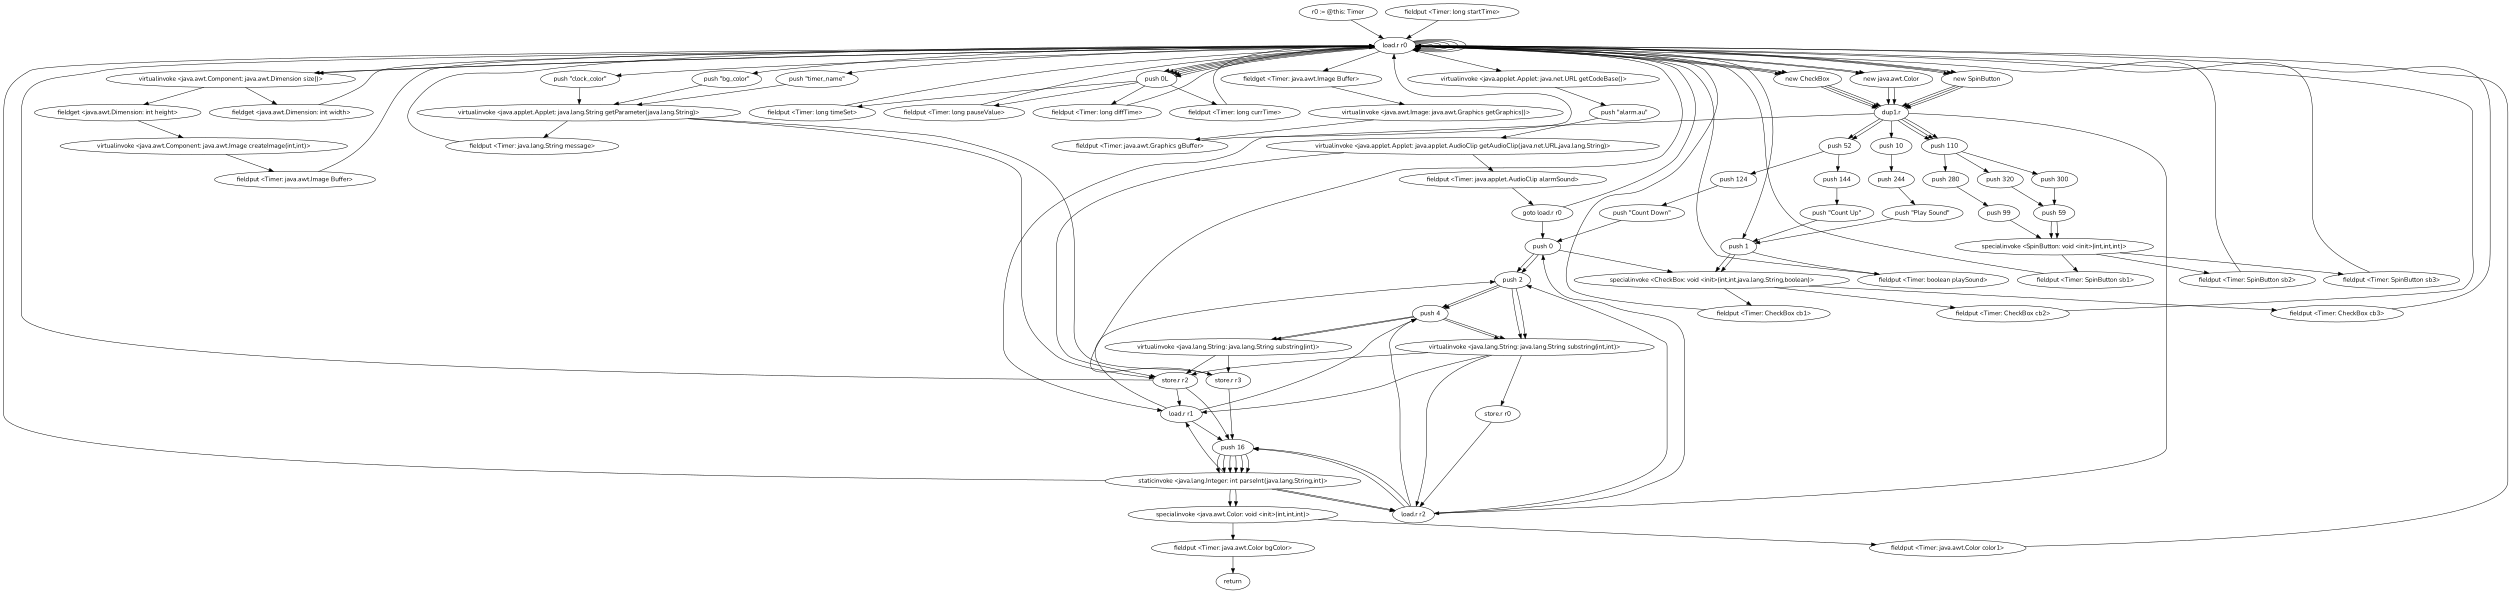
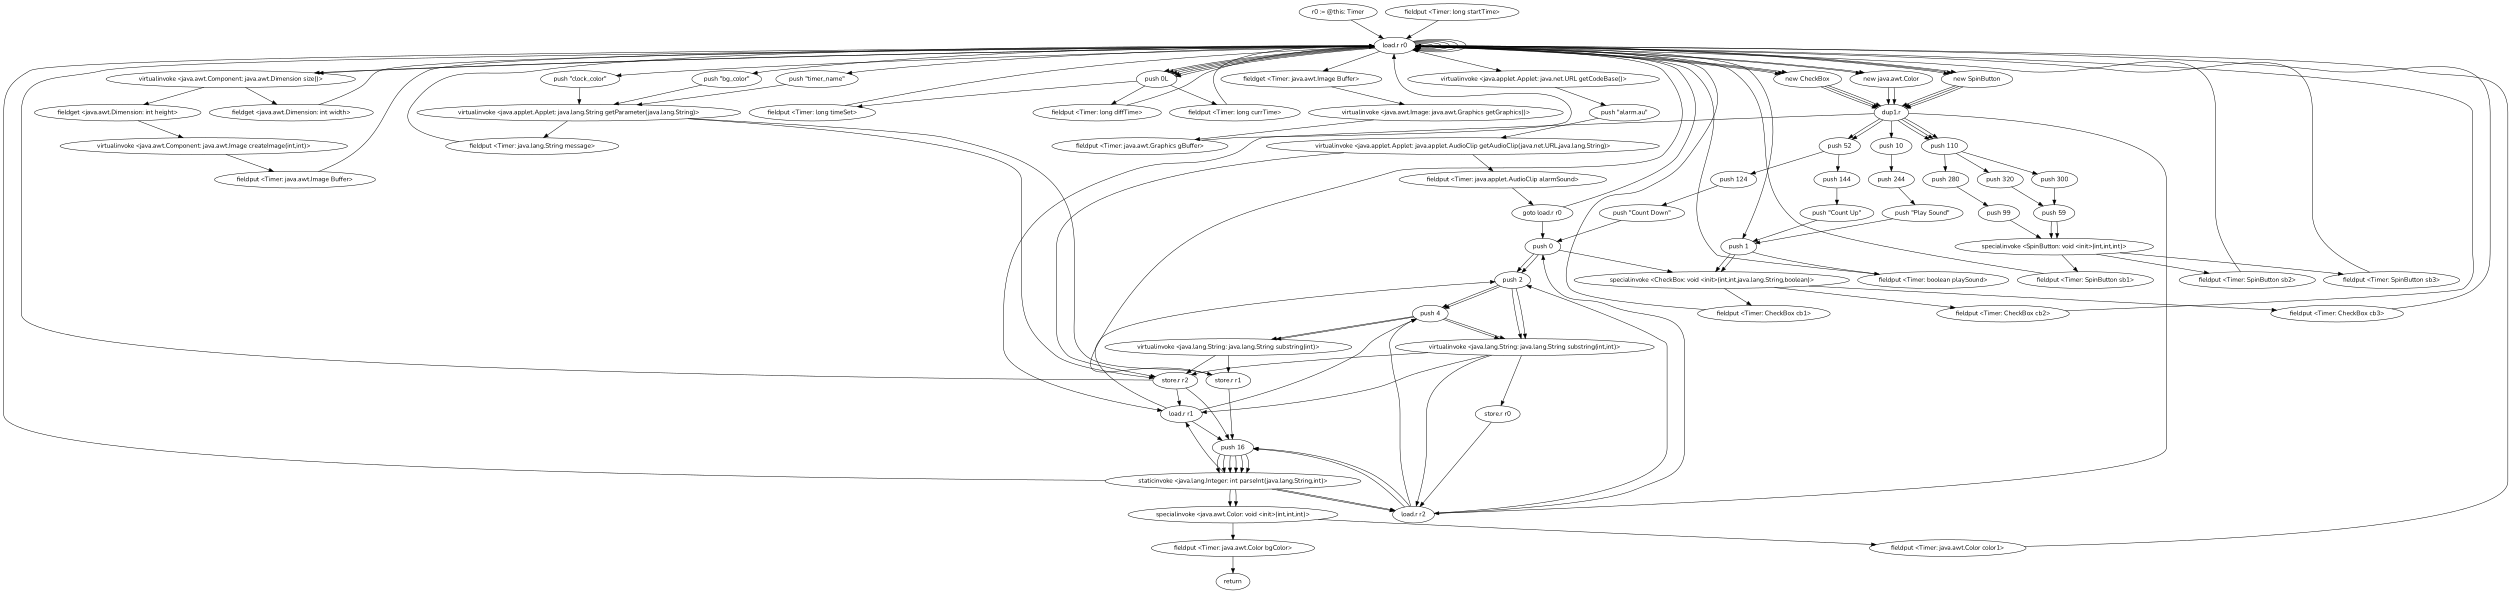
(954, 113) -> none
(1228, 381) -> (1228, 381)
